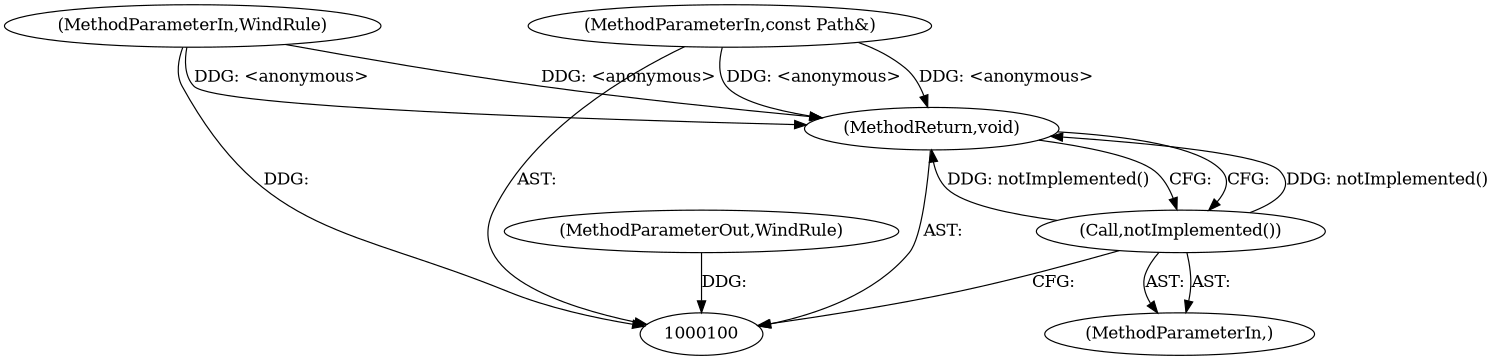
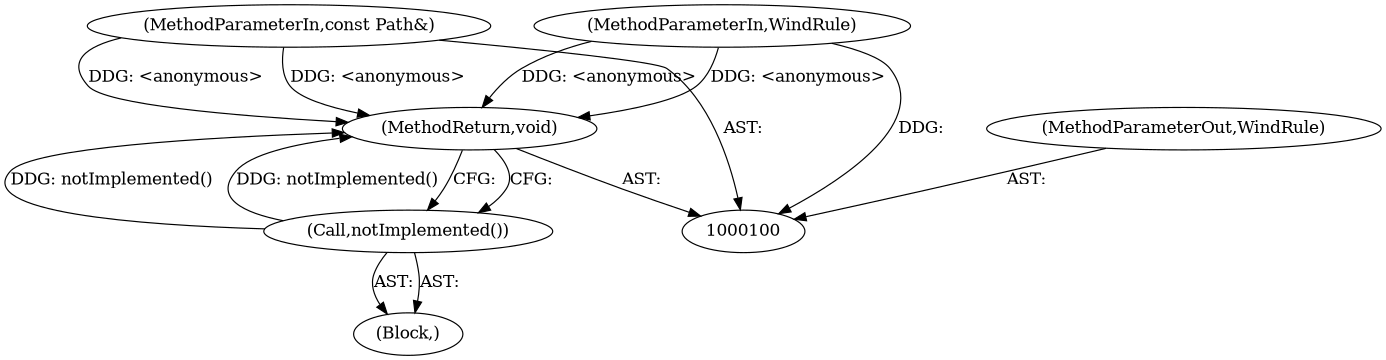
(727, 283) -> (1029, 180)
(946, 294) -> none
(1180, 334) -> (408, 334)
